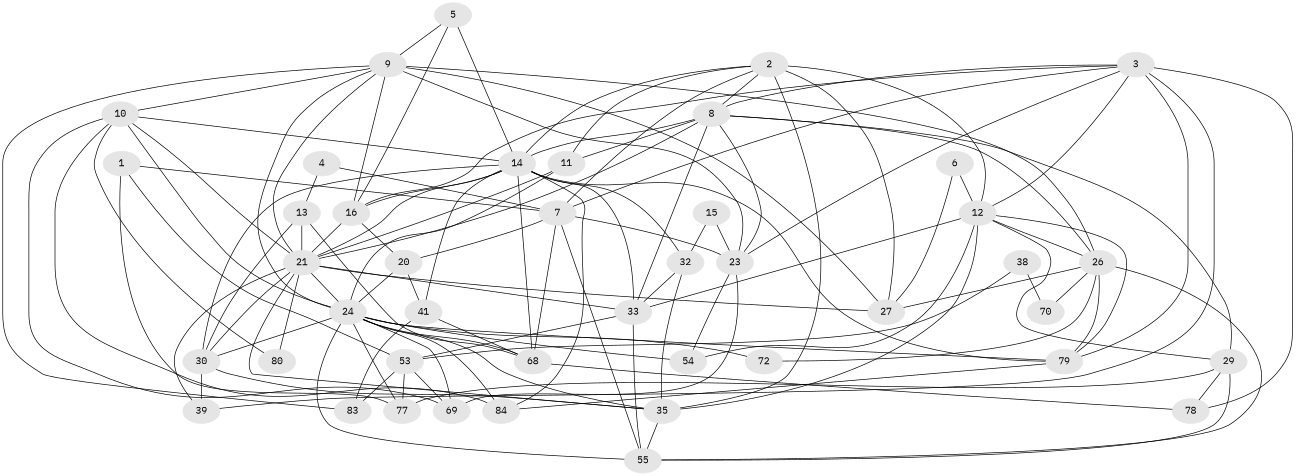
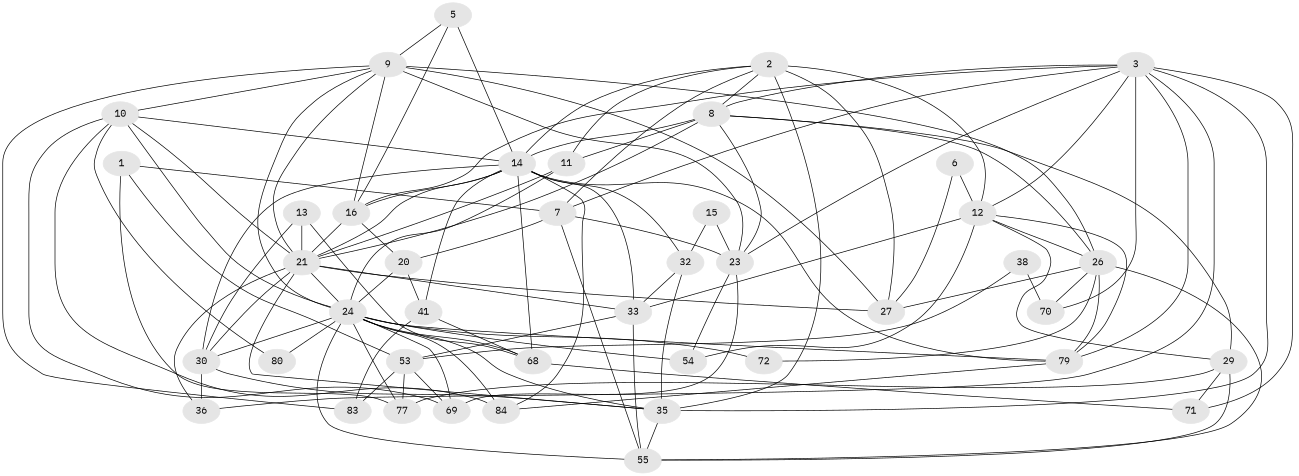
(322, 164) -> none
none -> (1136, 212)
(672, 213) -> none
(546, 284) -> none
(288, 316) -> (312, 337)
(865, 364) -> (1155, 396)
(201, 411) -> (201, 411)
(1191, 411) -> (1191, 411)
